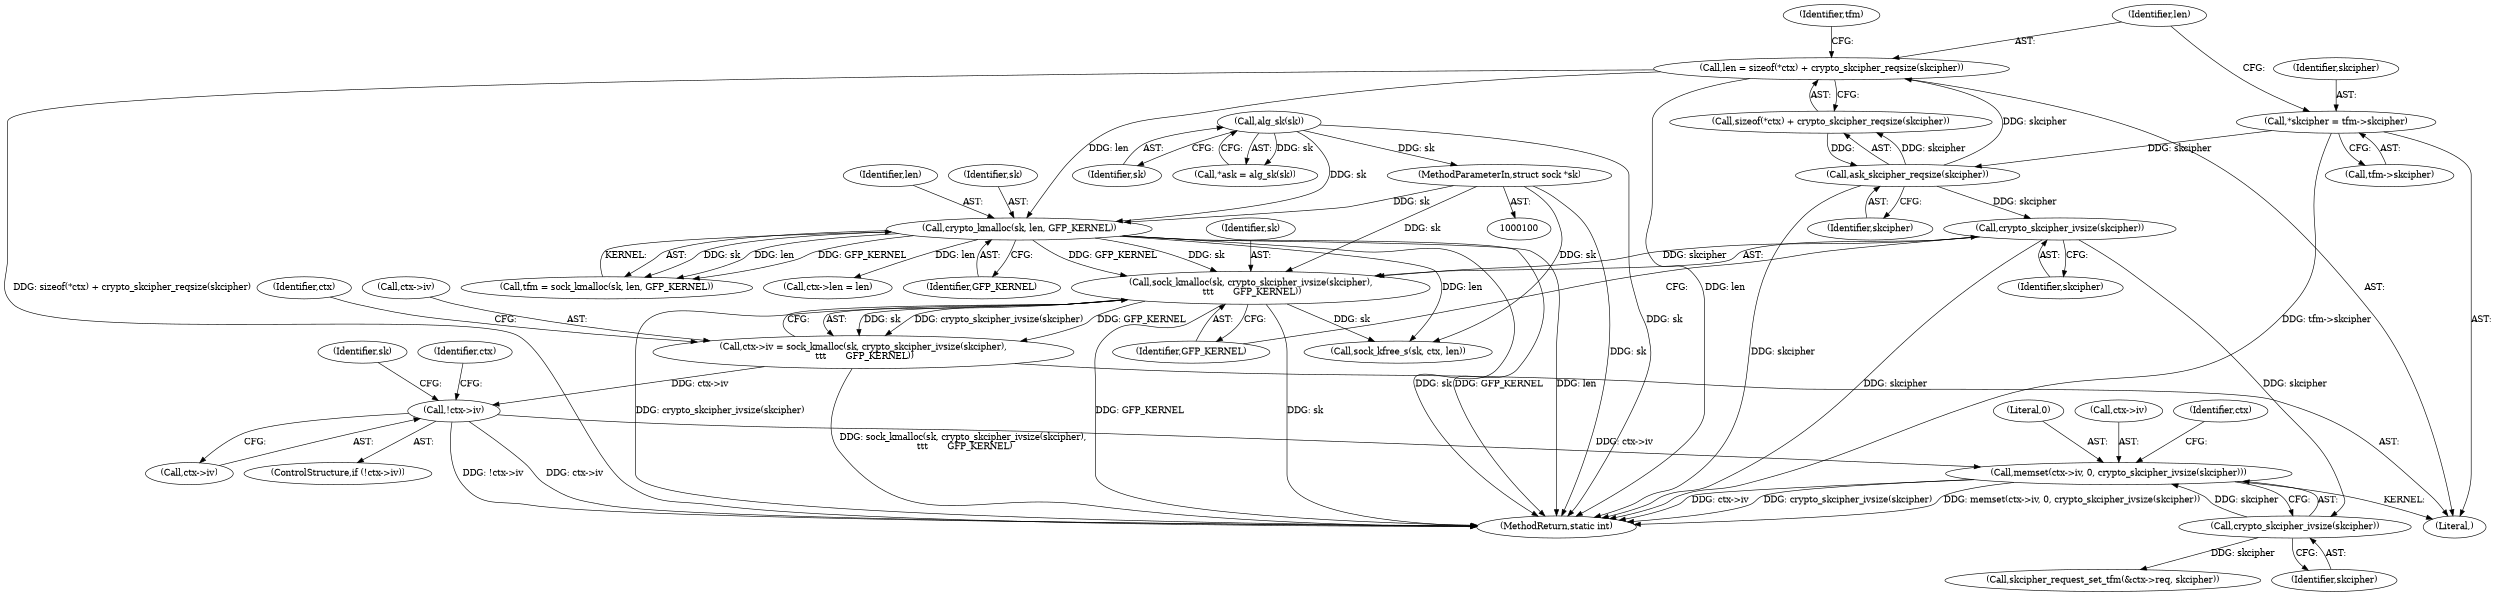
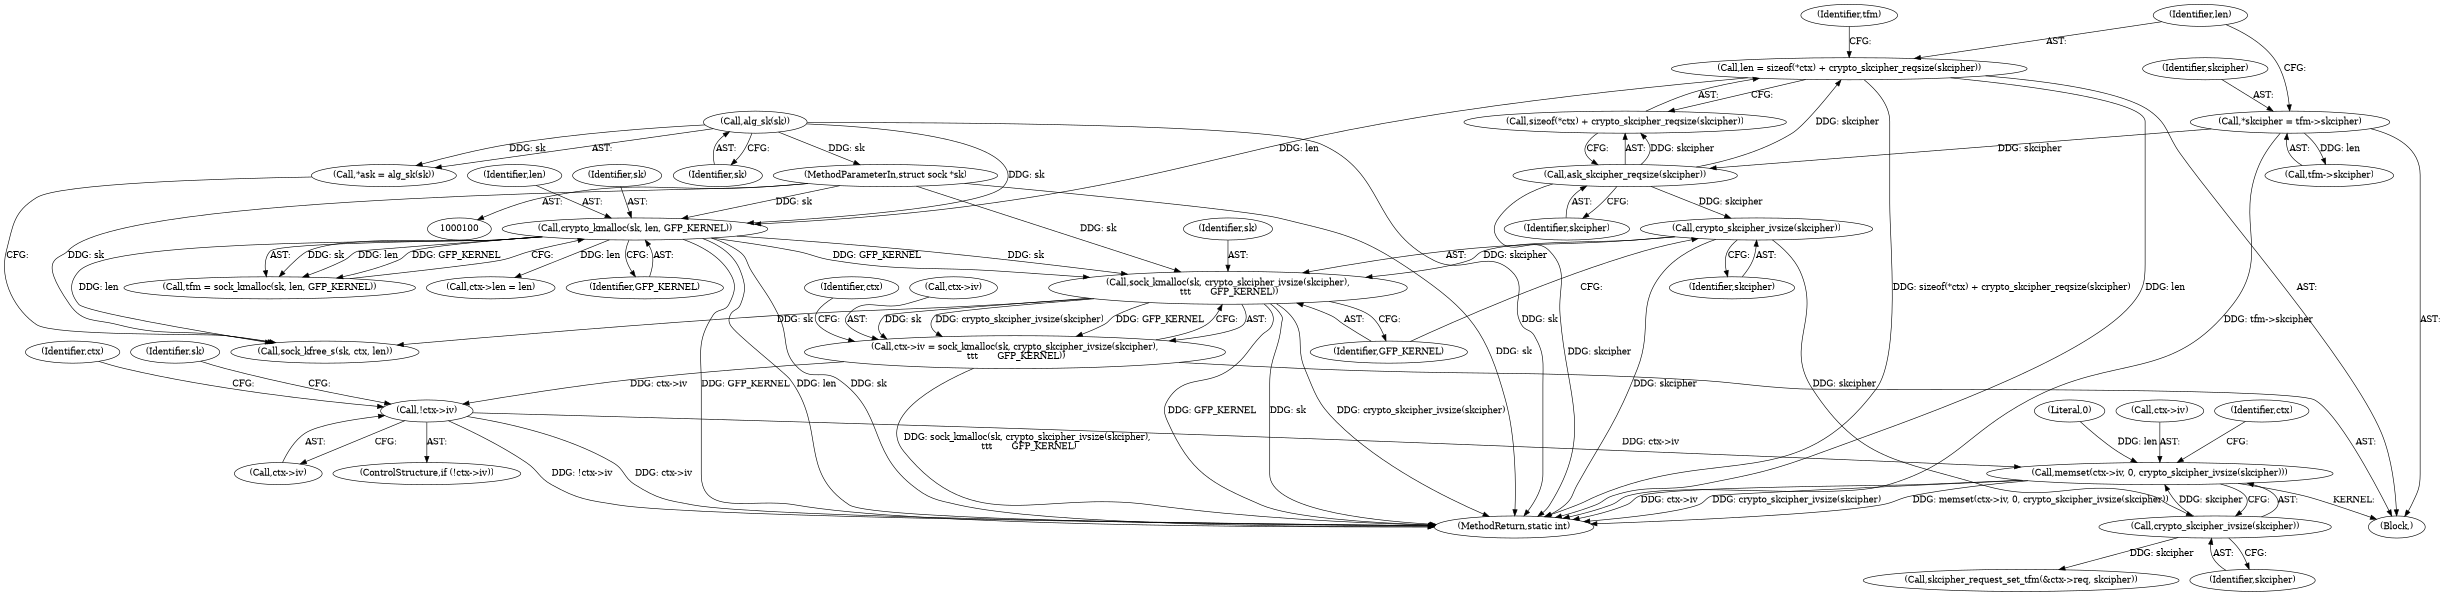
(1219, 149) -> (9, 241)
(1844, 149) -> (1599, 149)
(2362, 149) -> (2340, 149)
(627, 256) -> (544, 256)
(2099, 442) -> (2137, 442)
(2455, 527) -> (2397, 527)
